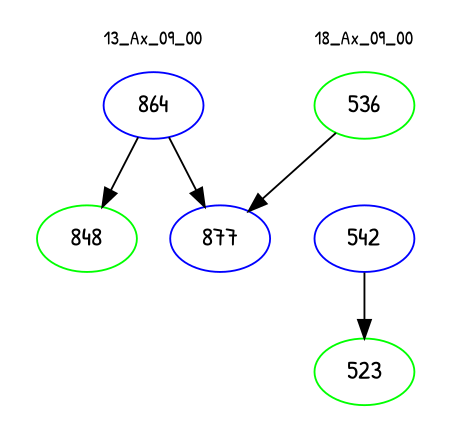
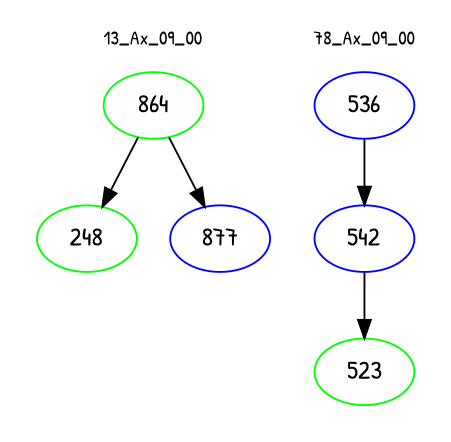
(364, 40) -> (364, 40)
(154, 105) -> (154, 105)
(364, 105) -> (364, 105)
(312, 154) -> (364, 163)
(87, 239) -> (87, 239)
